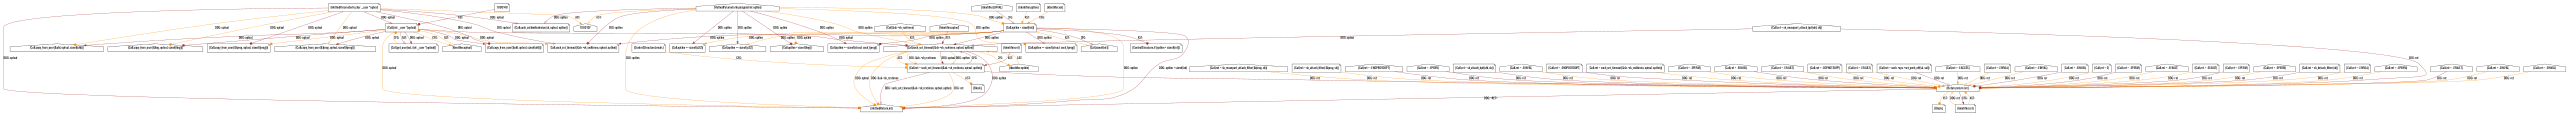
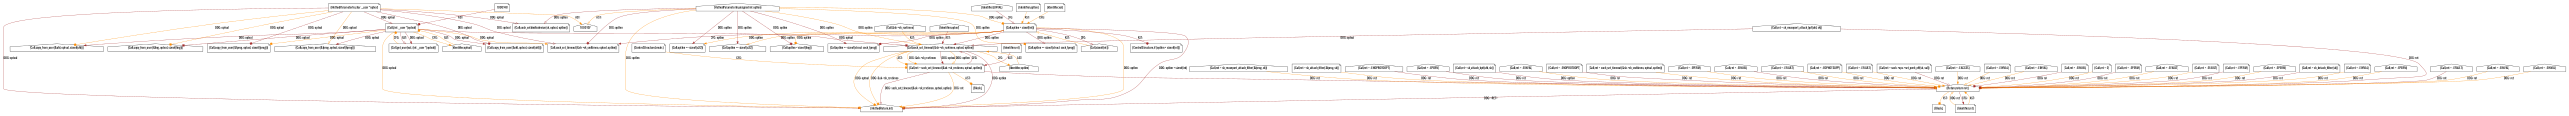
(717, 38) -> (717, 38)
(1568, 78) -> (1568, 78)
